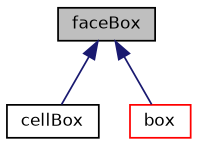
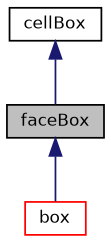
(75, 81) -> (55, 82)
